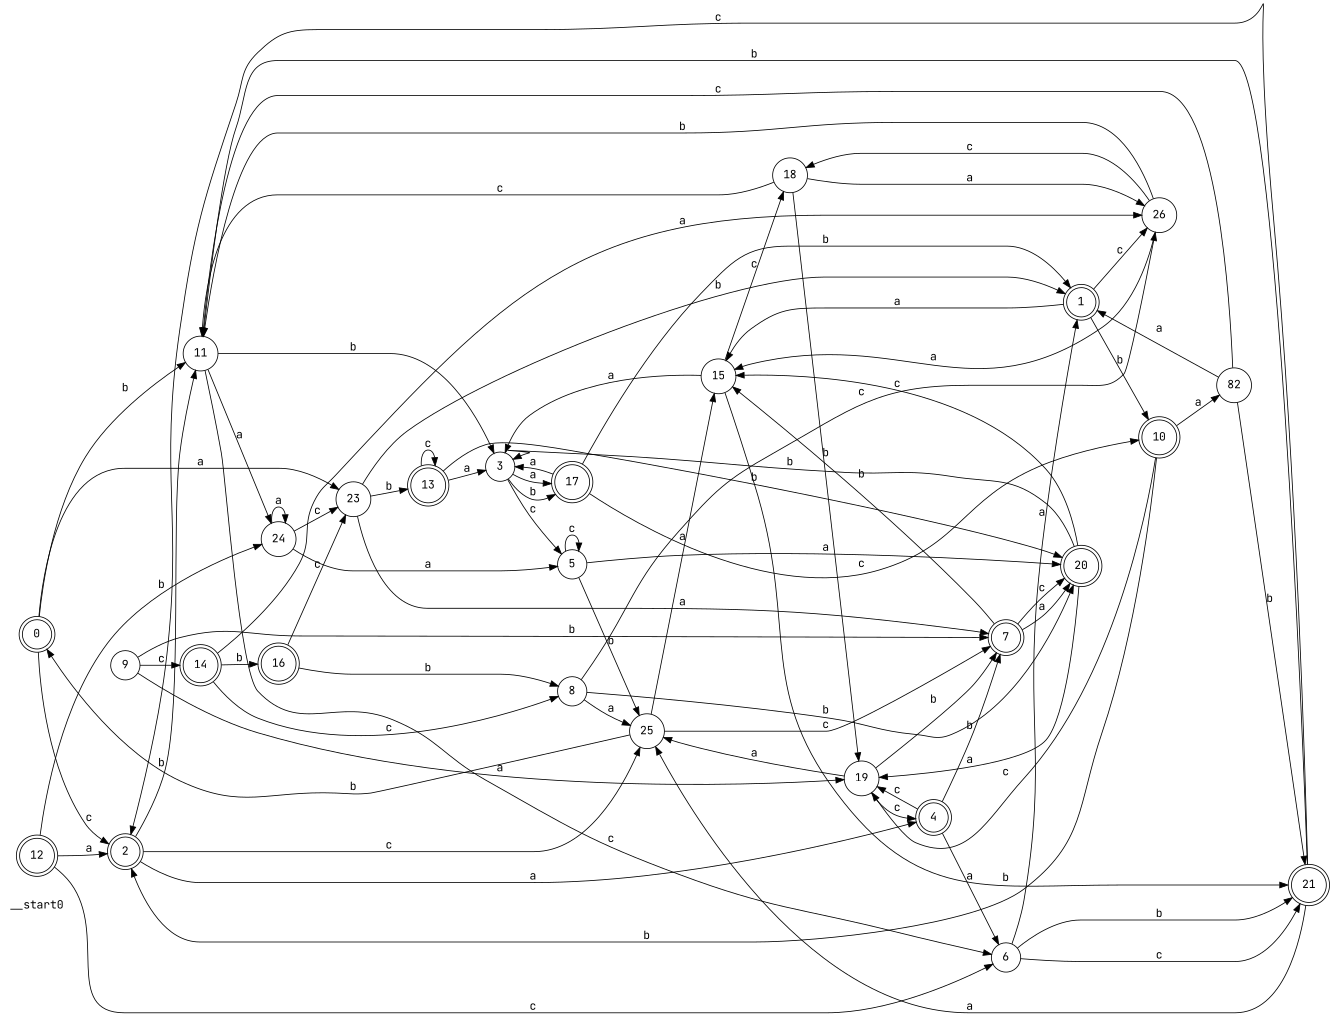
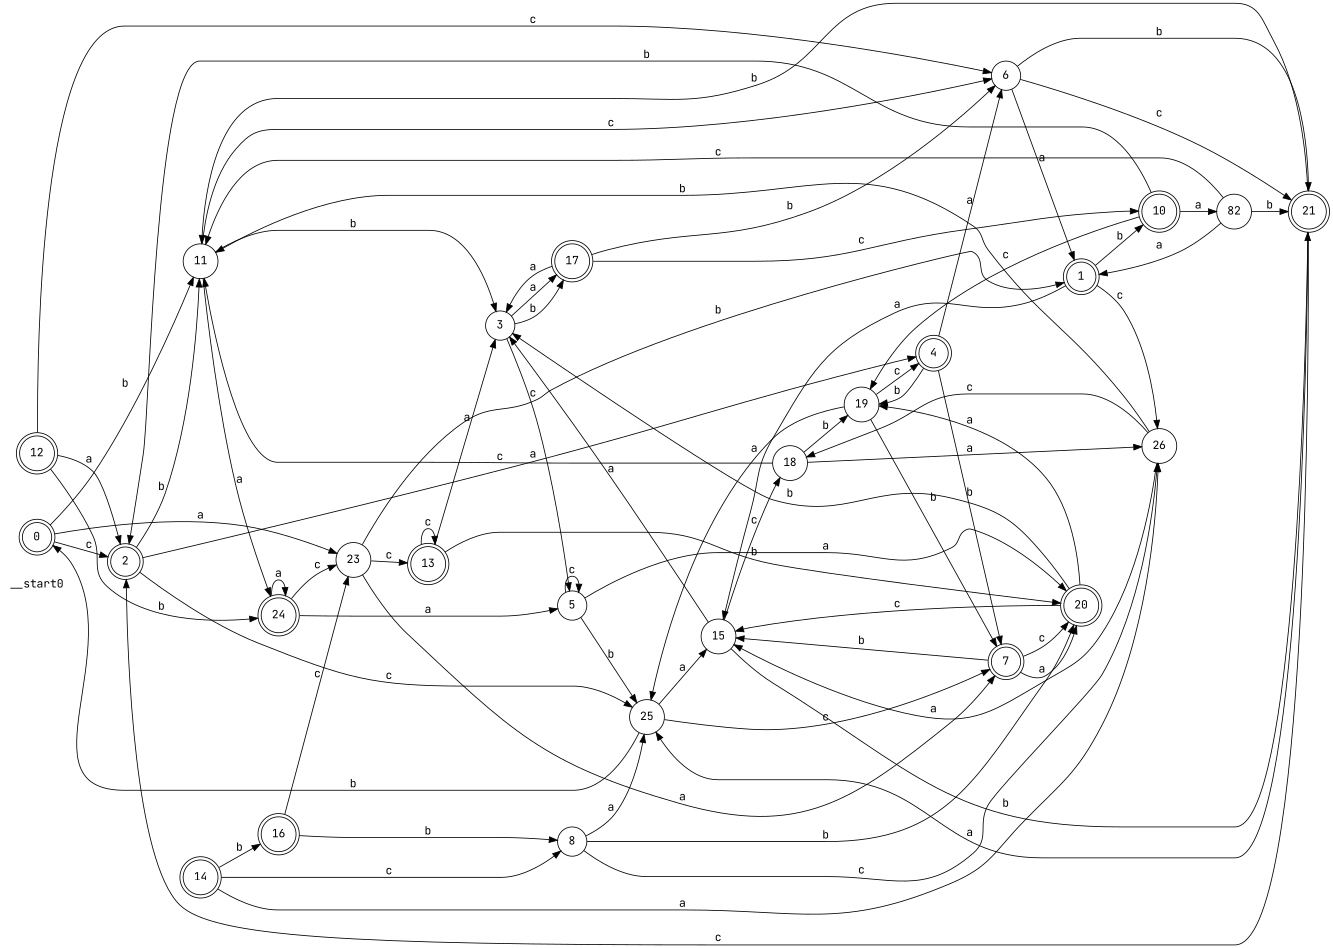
(777, 247) -> (807, 213)
(389, 487) -> (389, 555)
(279, 539) -> (279, 615)
(125, 665) -> none
(897, 790) -> (897, 391)
